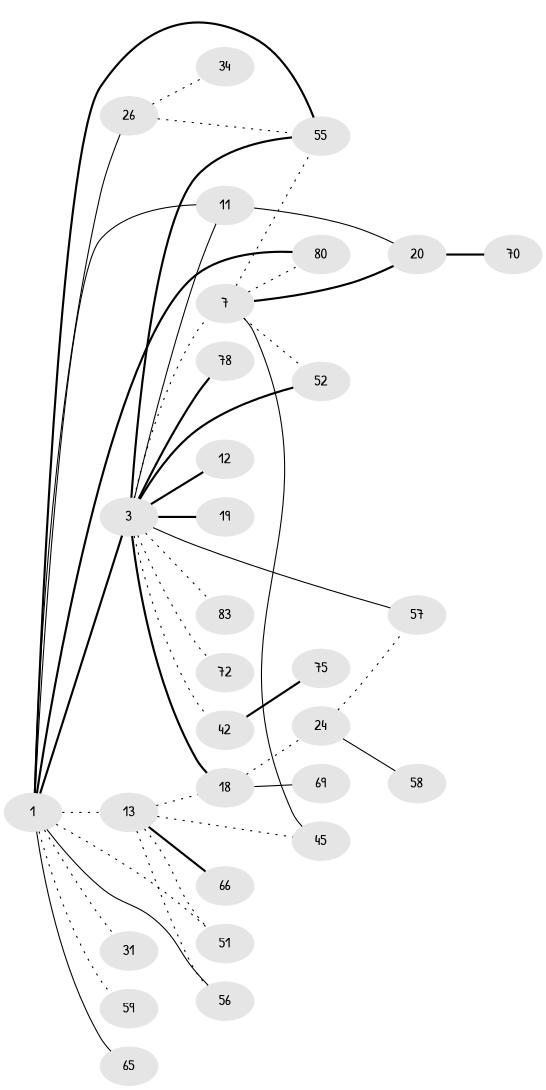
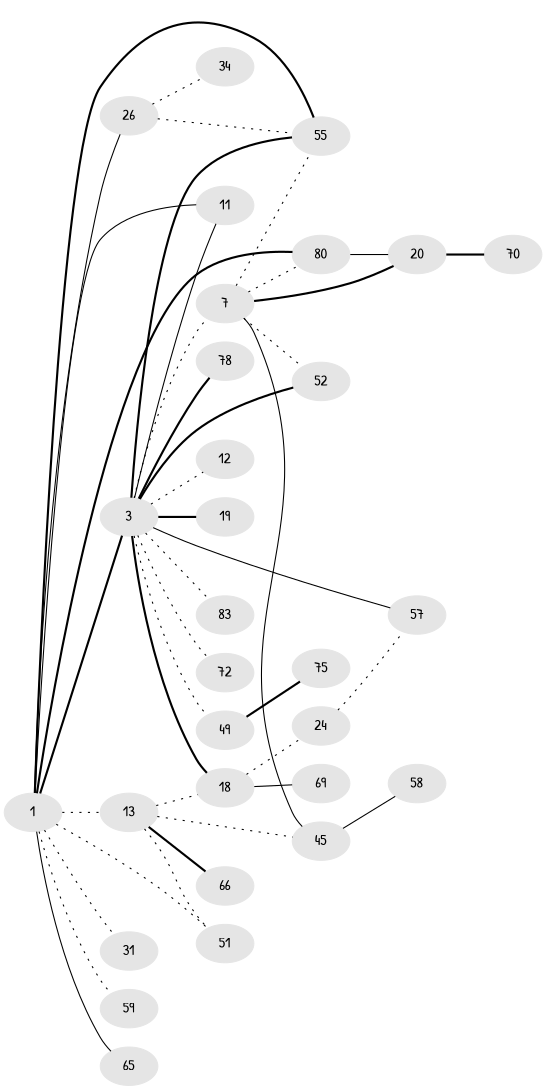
(325, 219) -> (369, 255)
(177, 488) -> (177, 488)
(225, 730) -> (225, 730)
(369, 755) -> (369, 812)
(225, 1001) -> none
